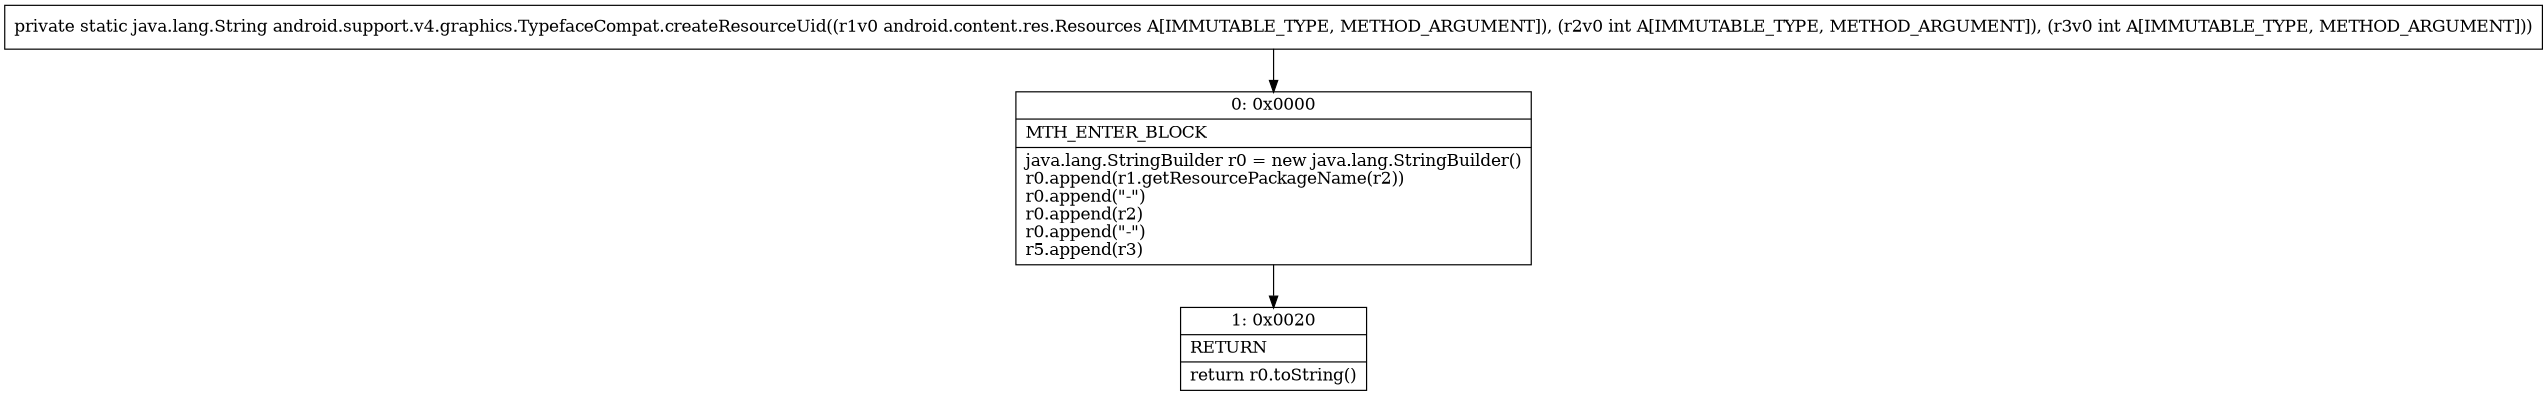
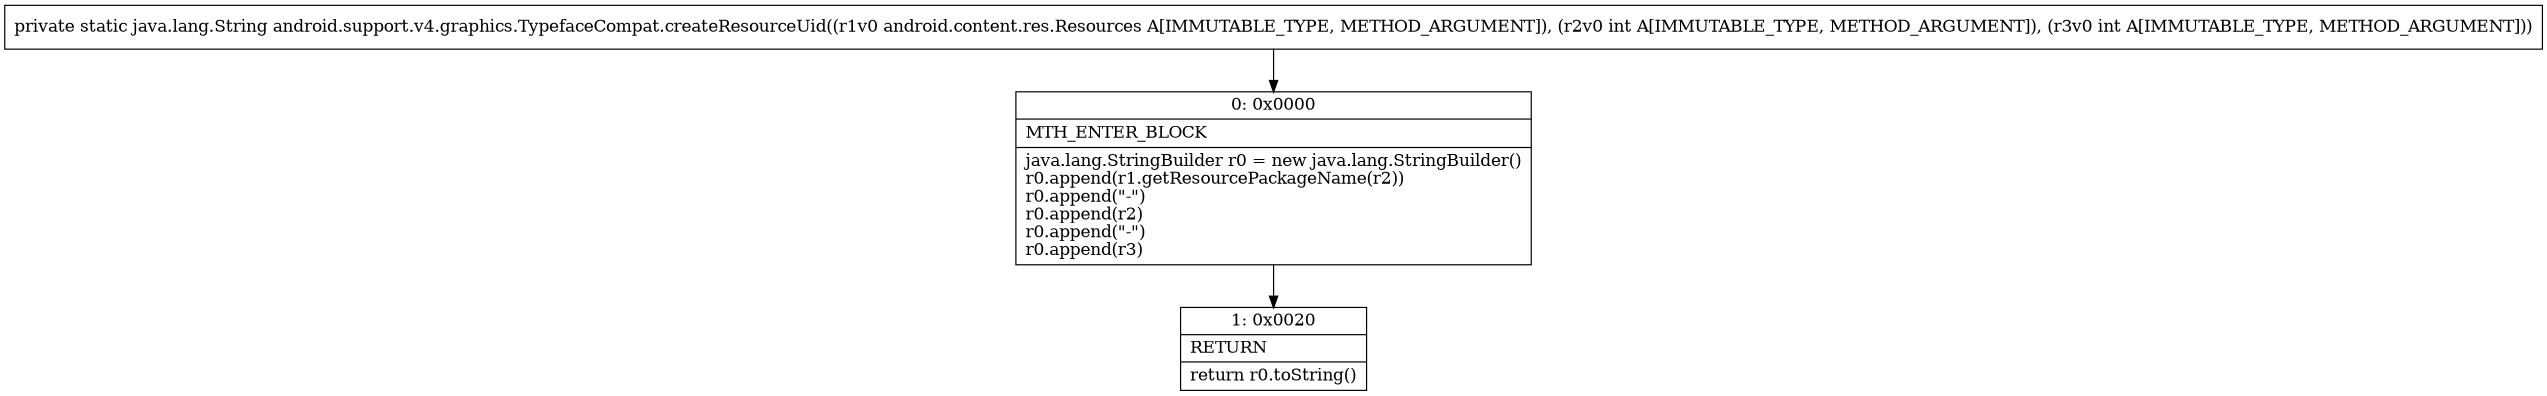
(1085, 250) -> (1085, 250)
